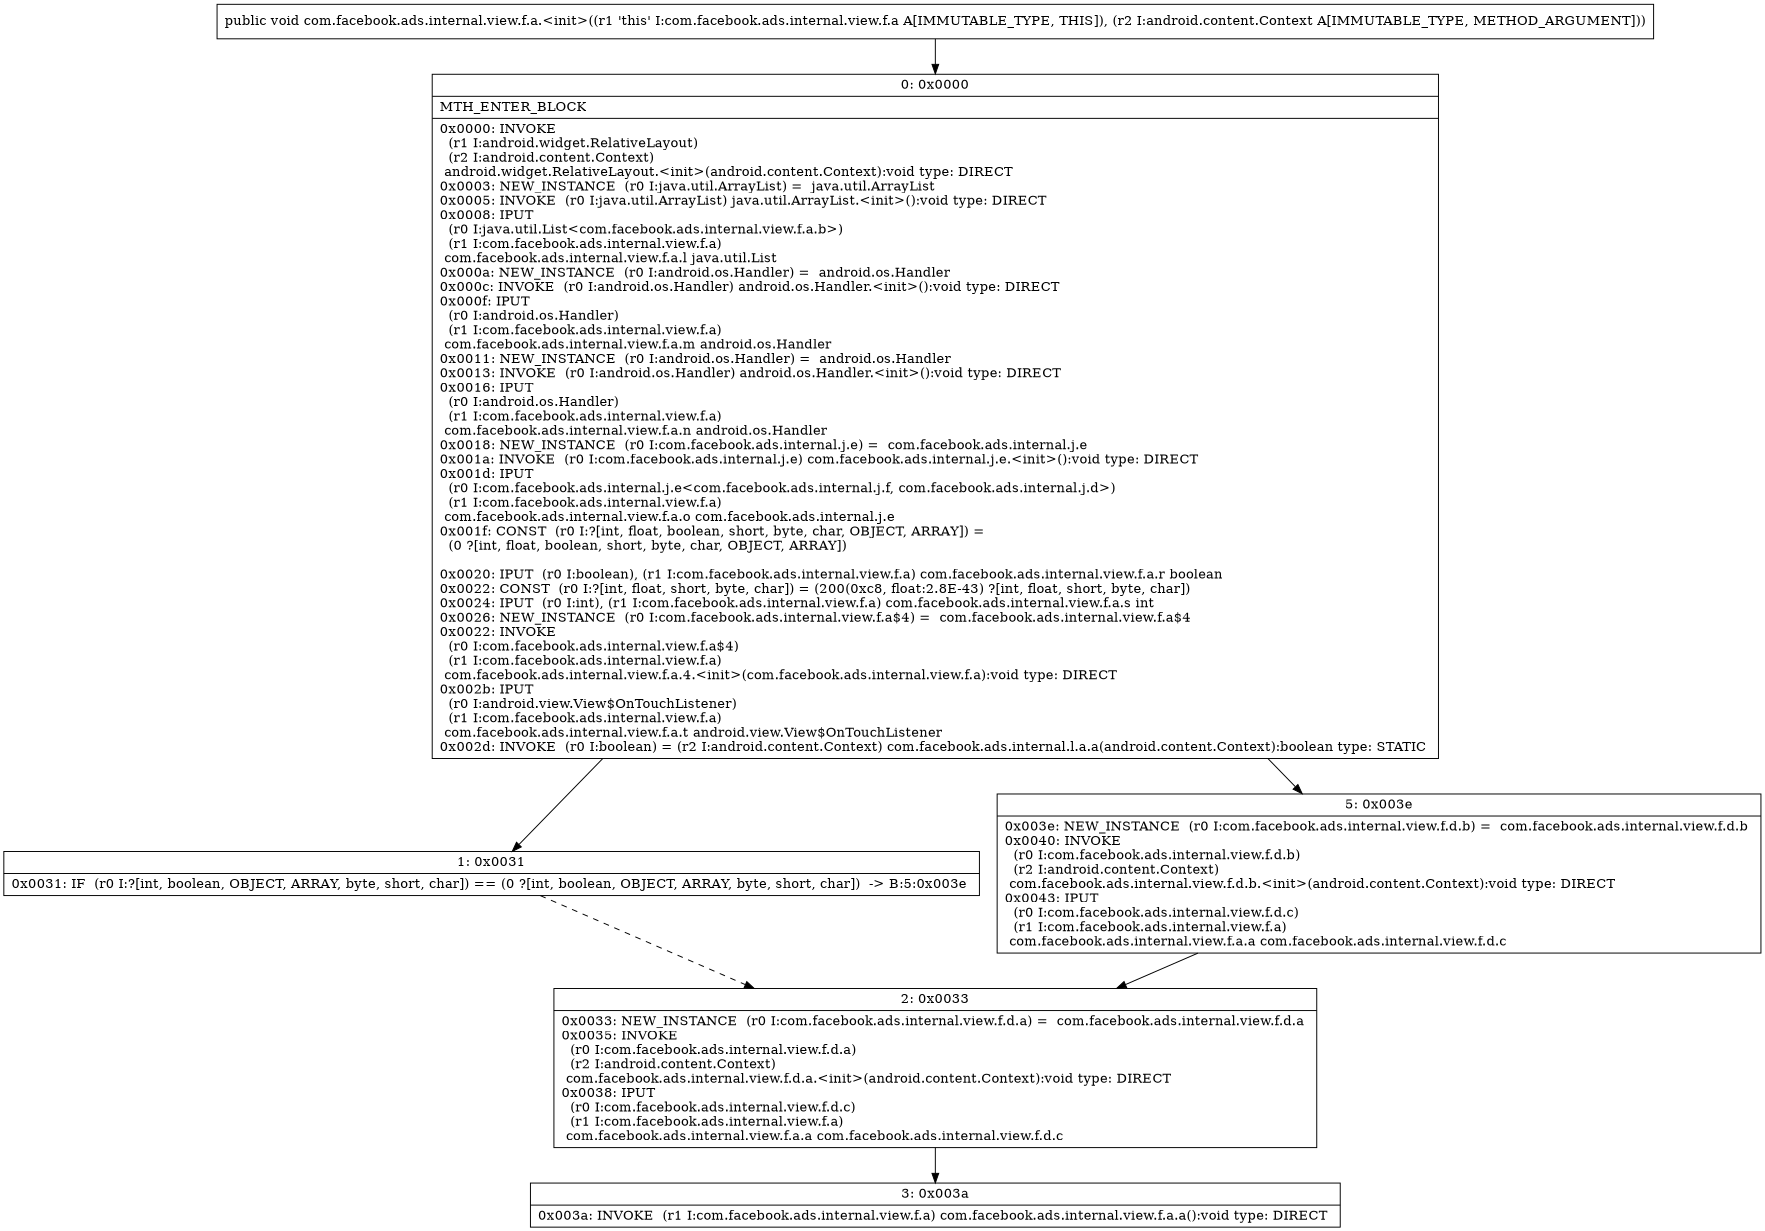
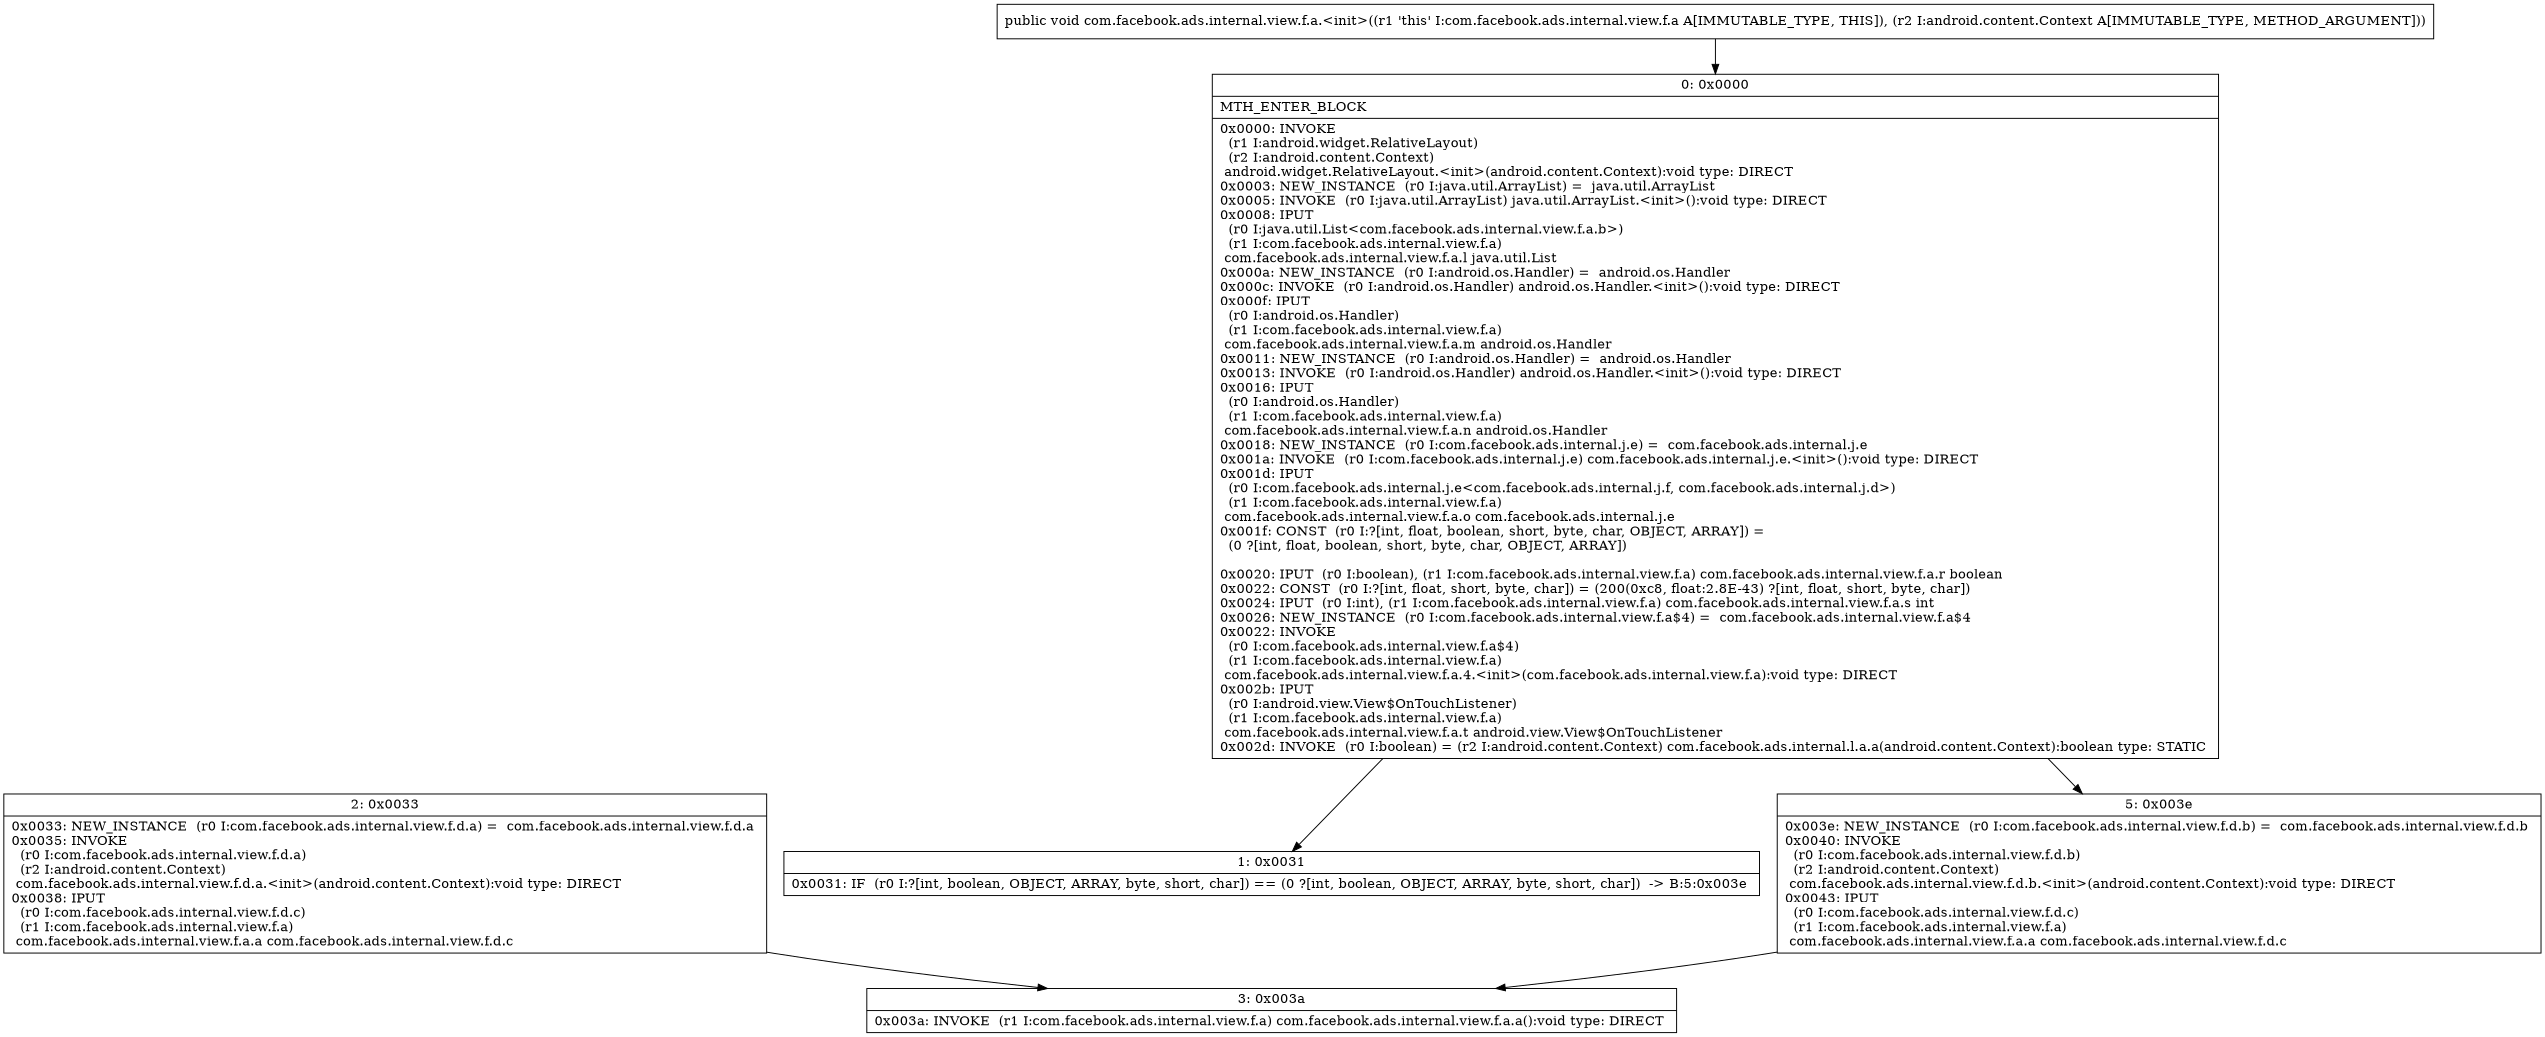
(643, 940) -> none
(1162, 969) -> (1641, 971)
